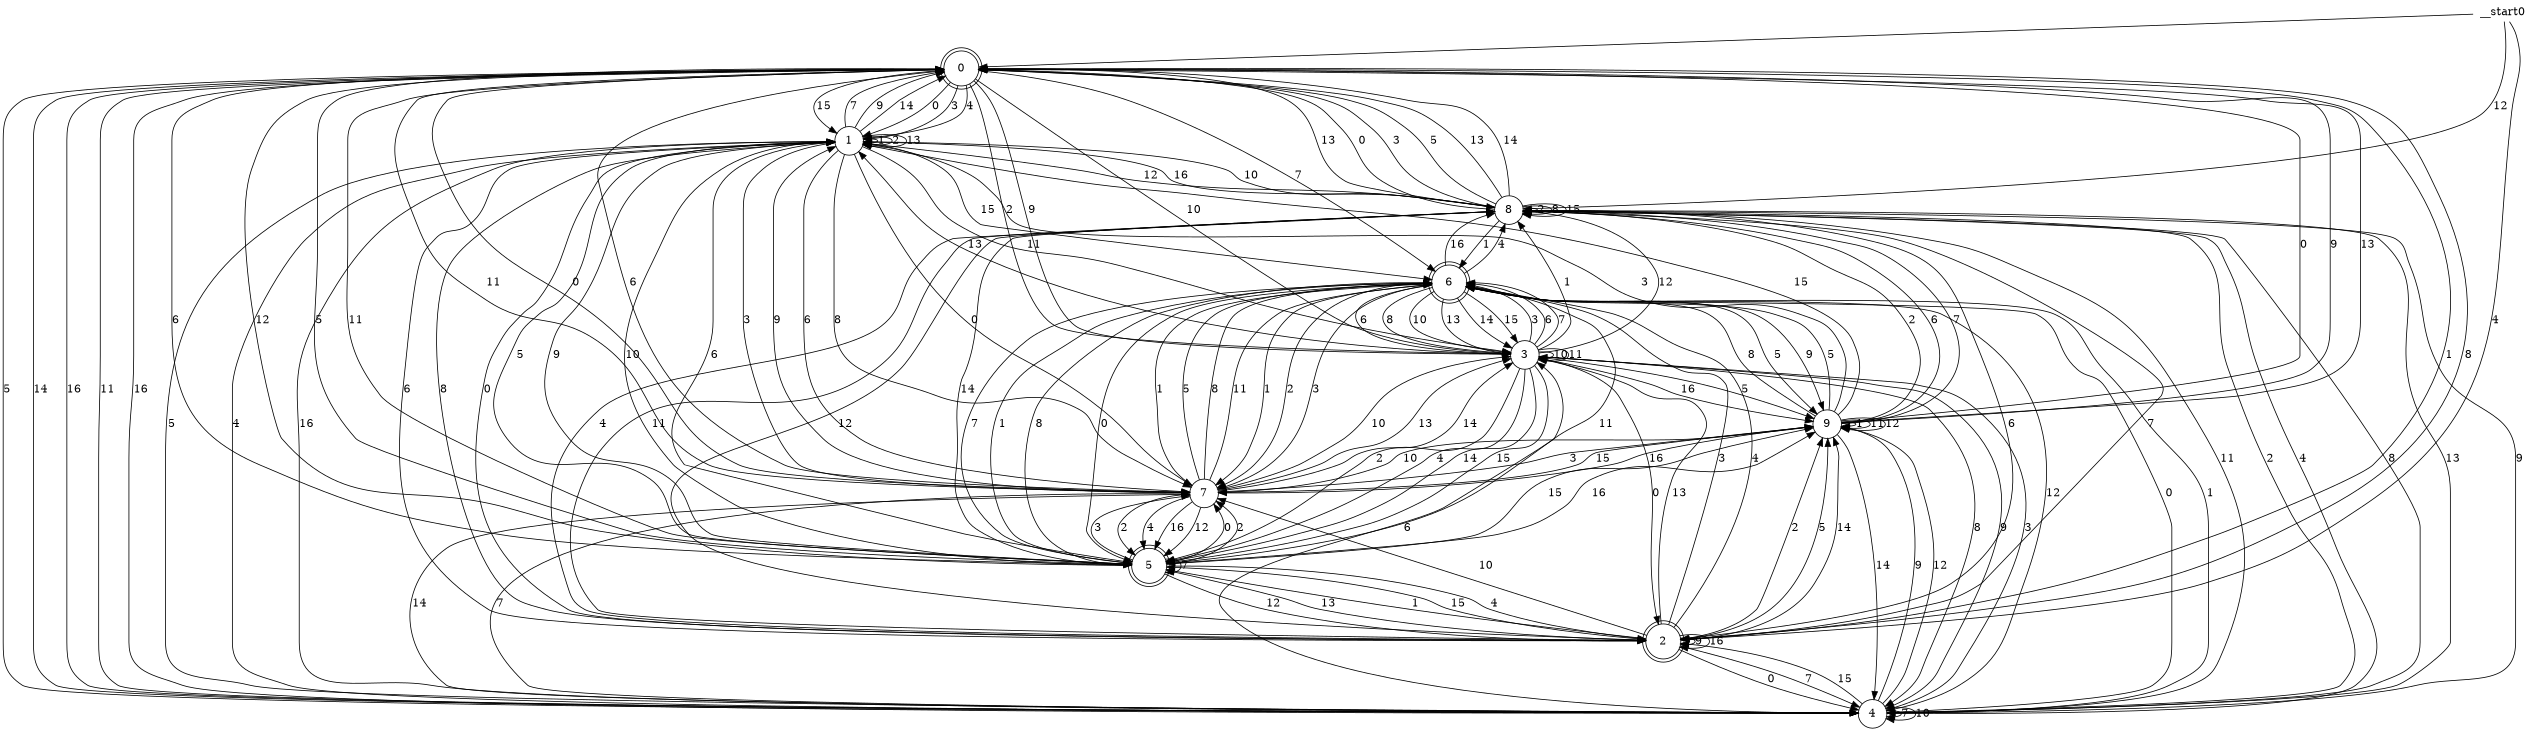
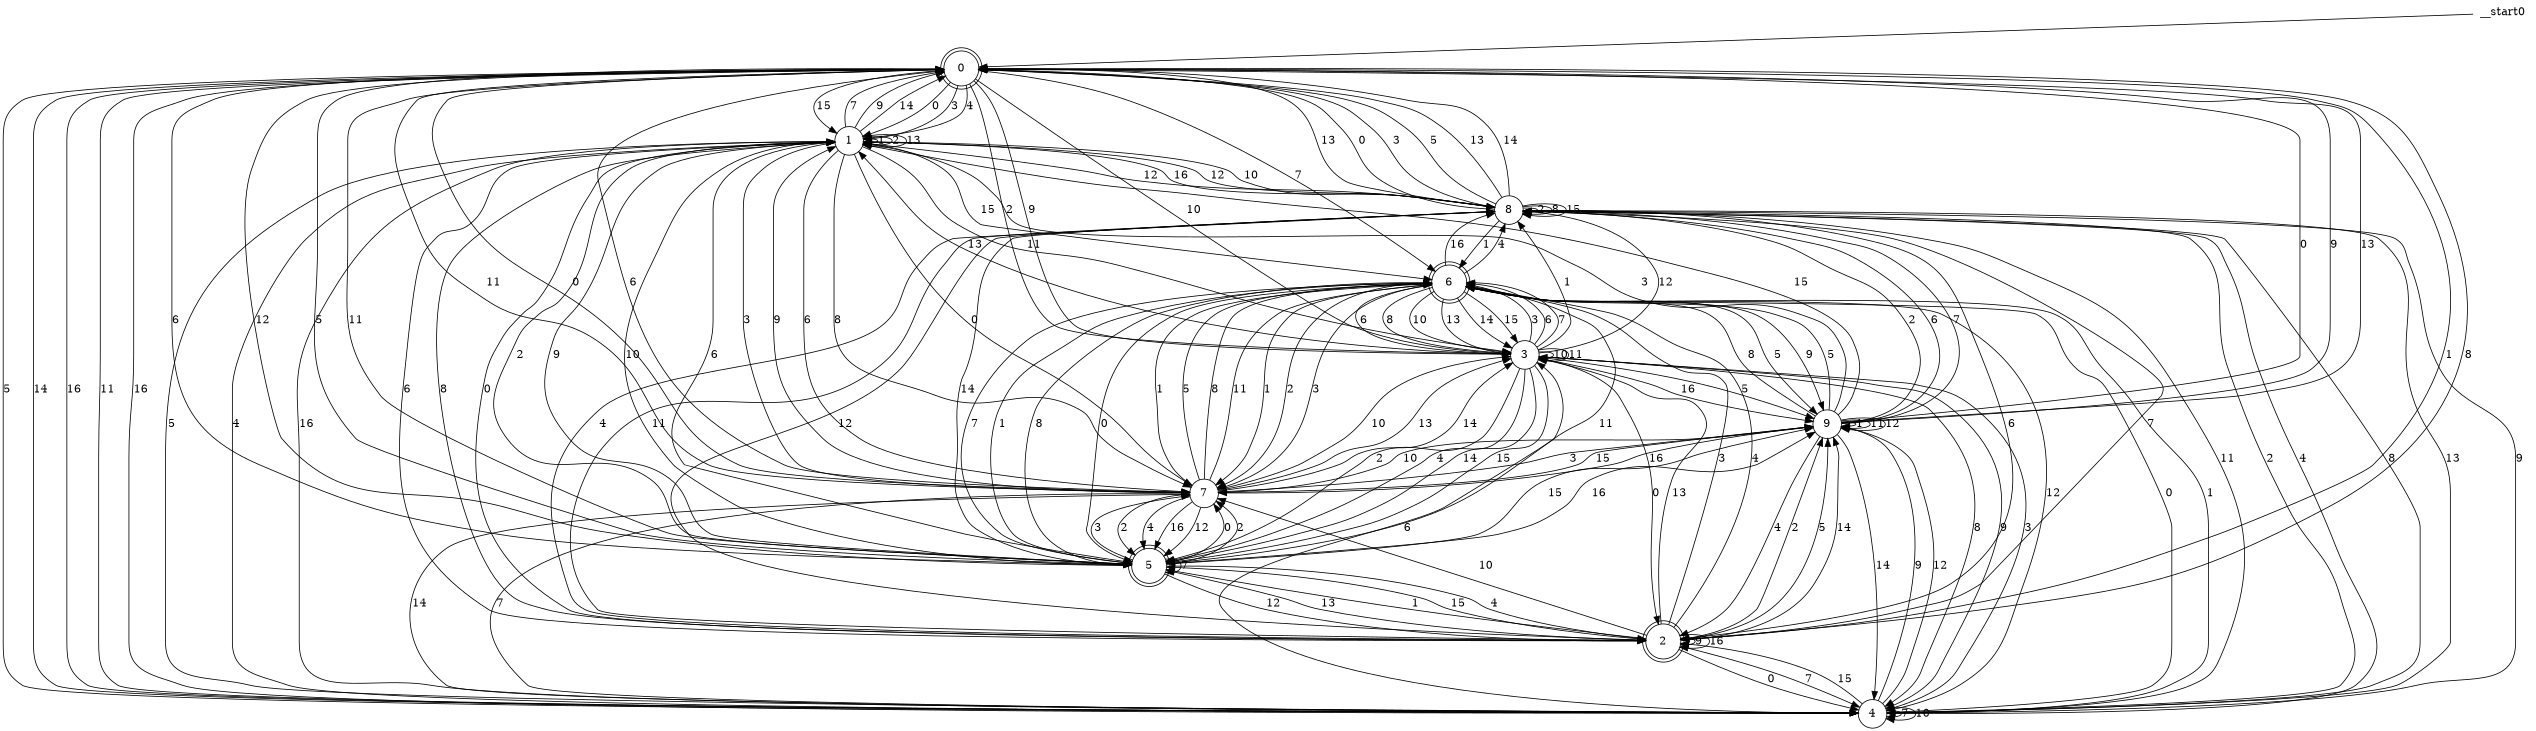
(2059, 182) -> (1177, 166)
(520, 355) -> (520, 355)
(2294, 548) -> (1764, 544)
